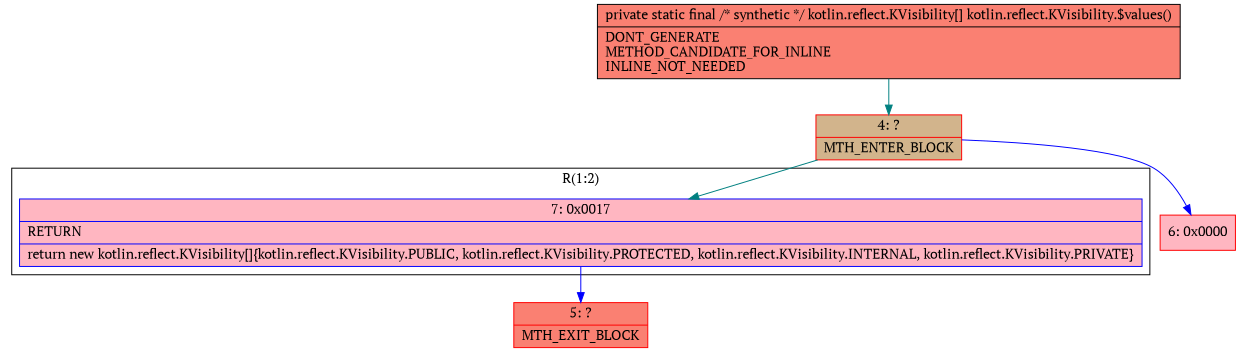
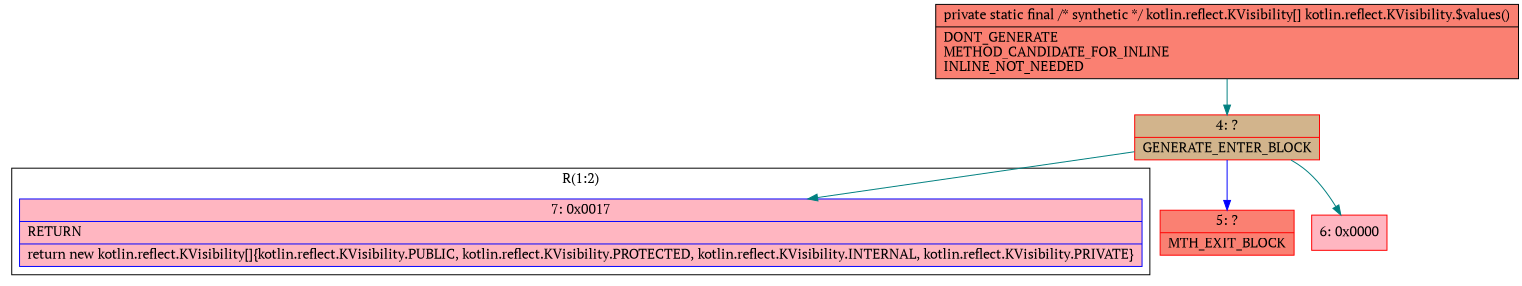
(889, 148) -> (1227, 148)
(1084, 150) -> (1316, 180)
(581, 281) -> (1227, 180)
